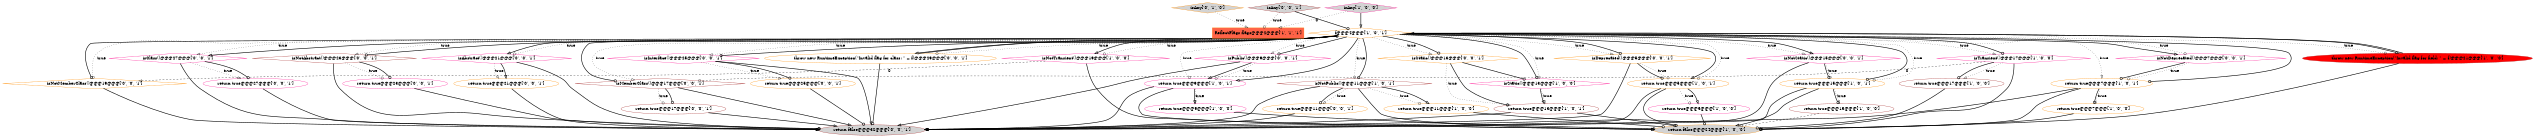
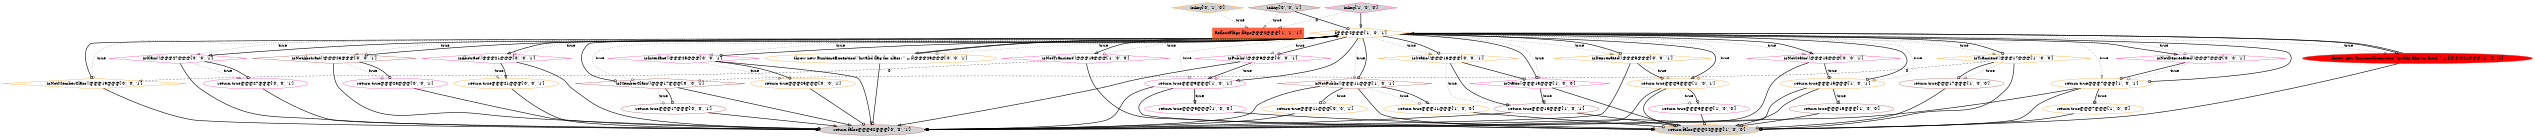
(1273, 19) -> (1273, 19)
(2014, 58) -> (2014, 58)
none -> (1615, 108)
(1773, 121) -> (1773, 121)
